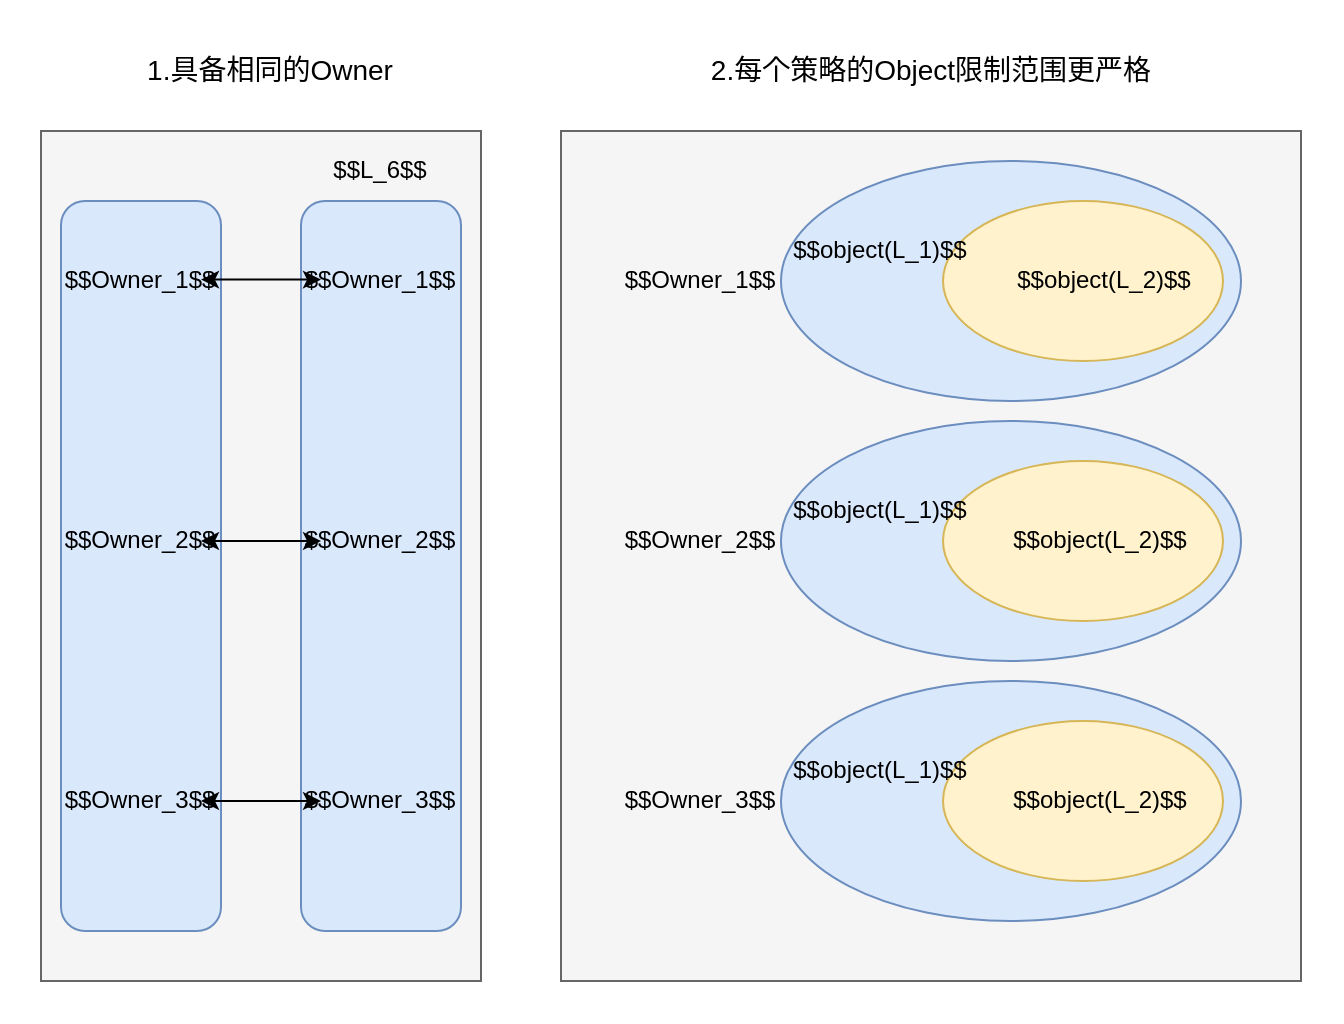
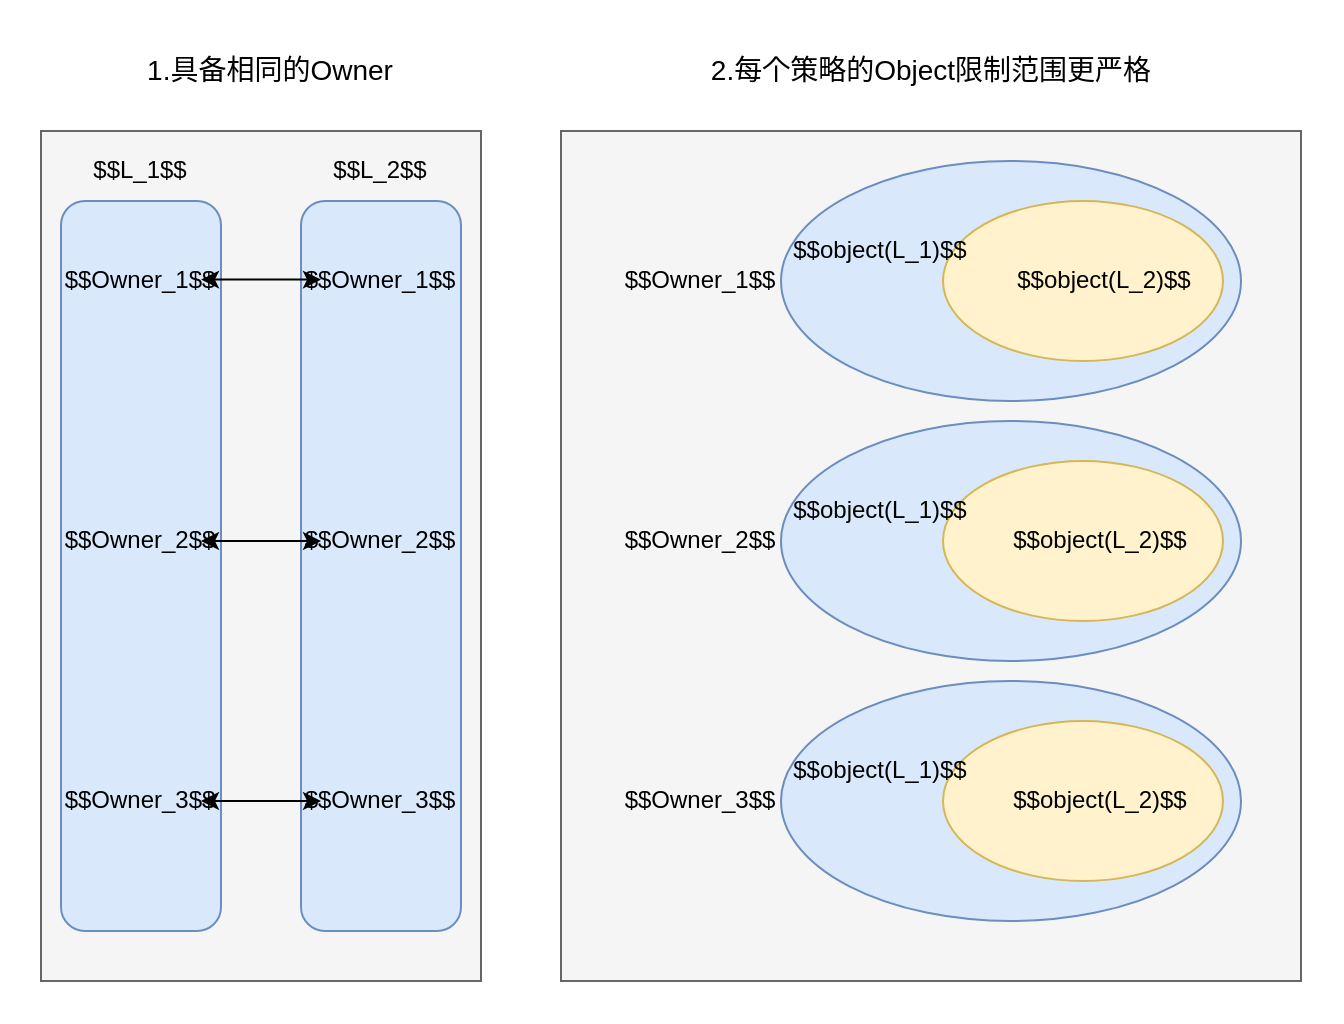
none -> (141, 171)
(381, 171) -> (381, 171)
